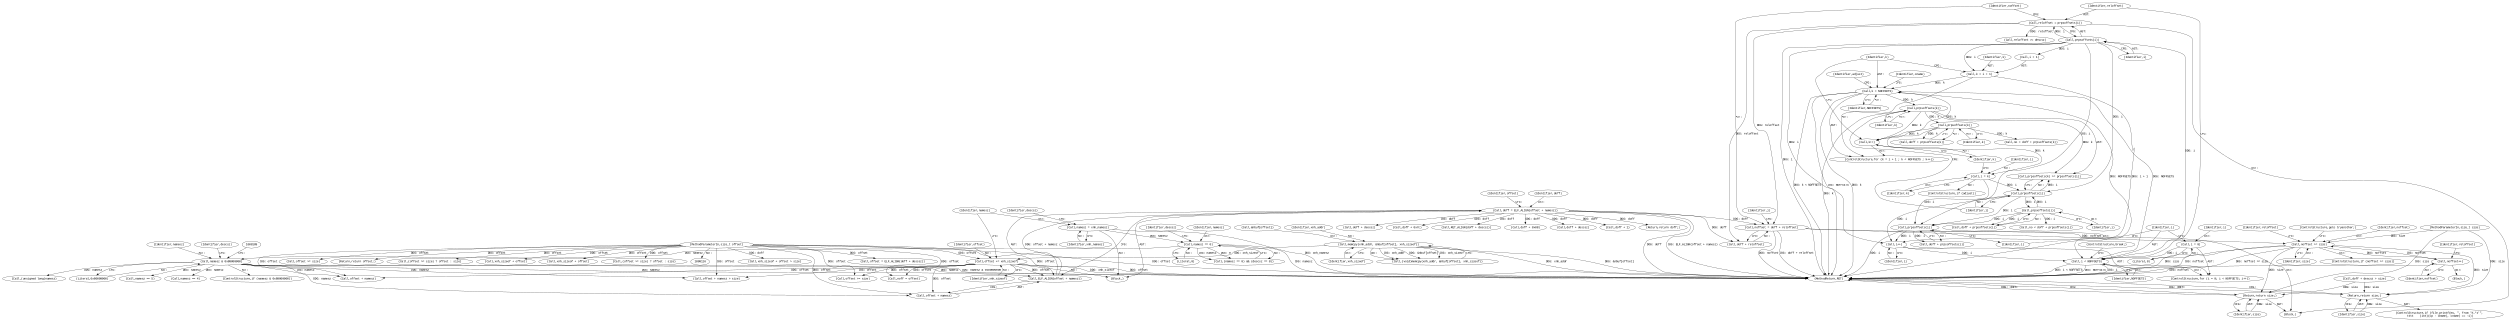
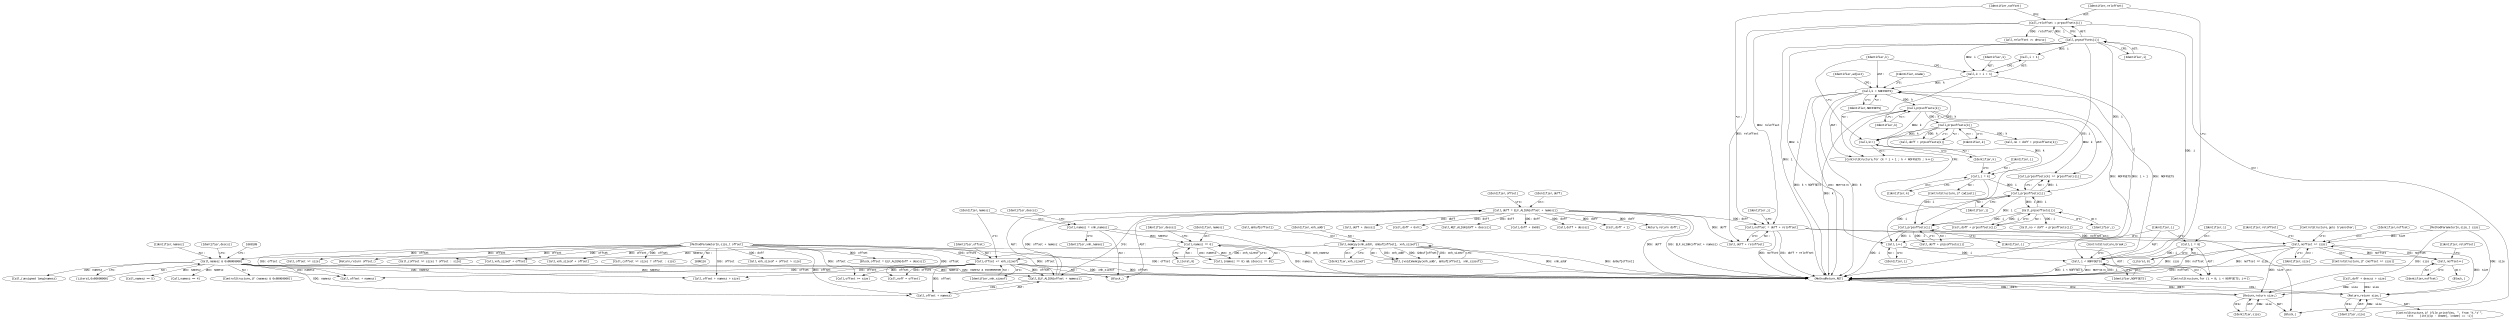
none -> (2004, 66)
(1077, 237) -> none
(893, 262) -> (893, 262)
